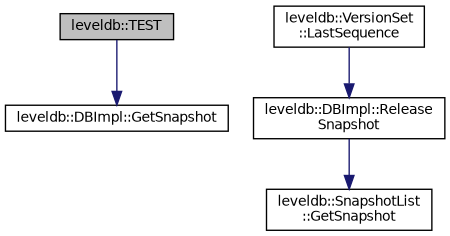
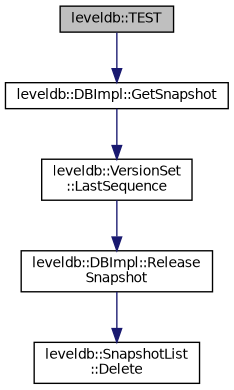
none -> (117, 127)
(349, 210) -> (117, 363)
